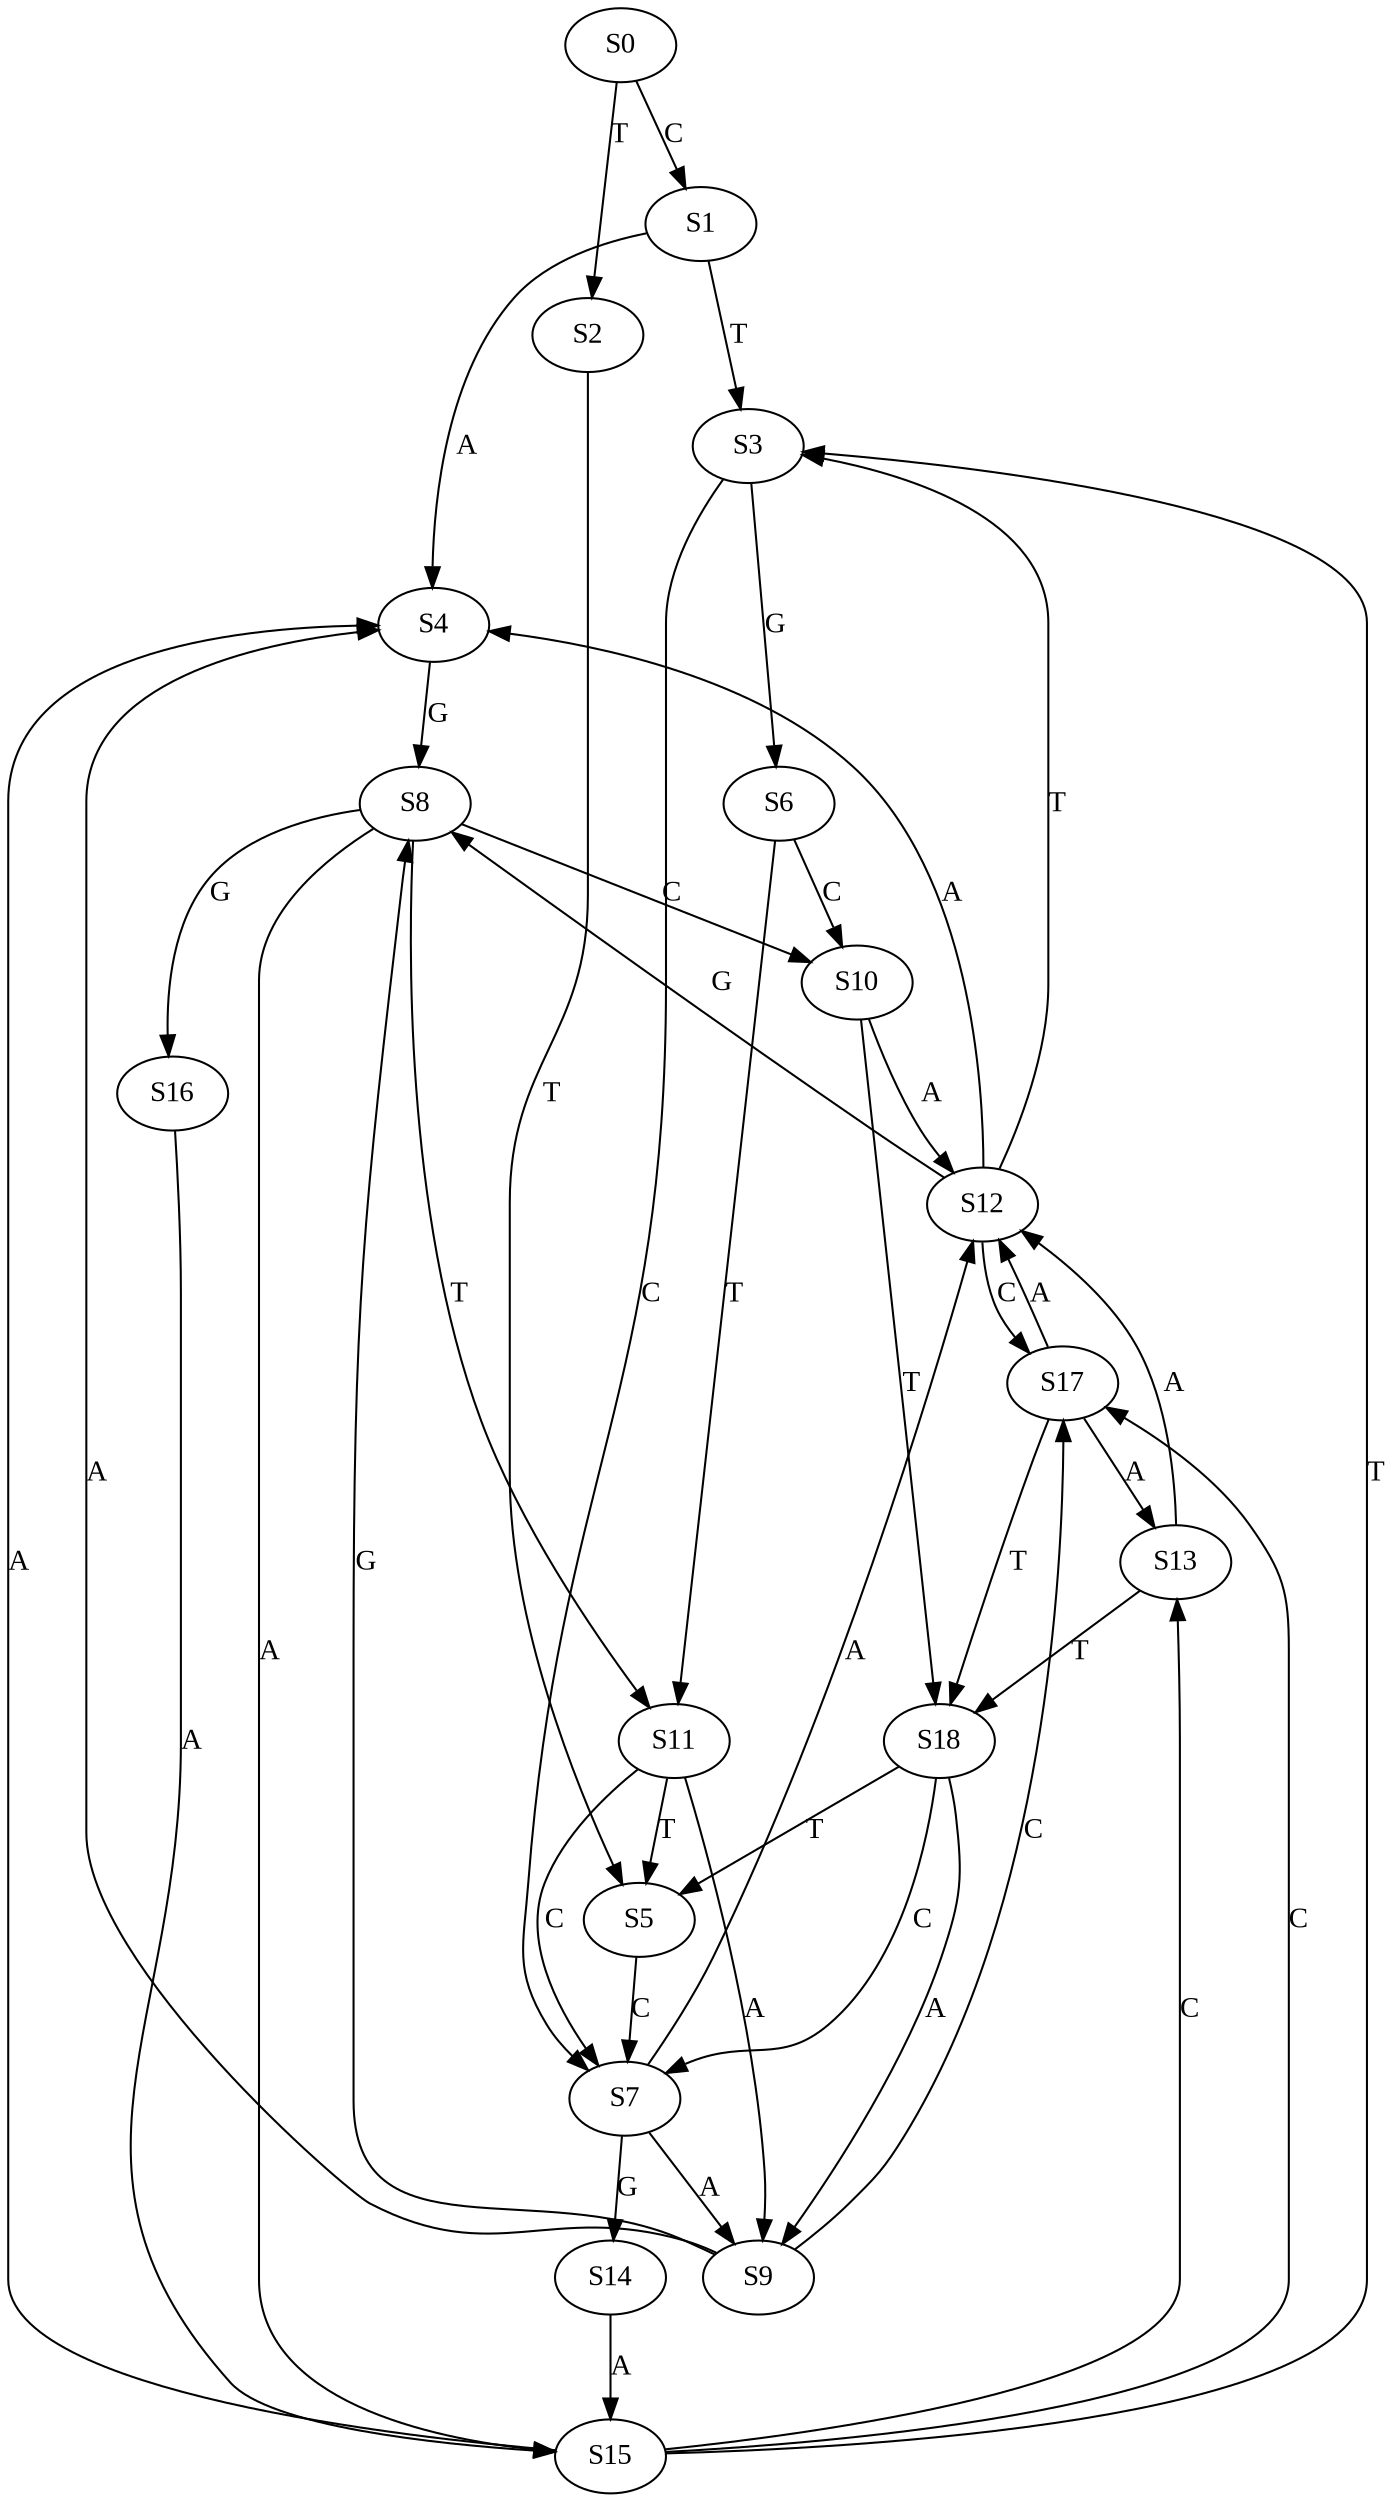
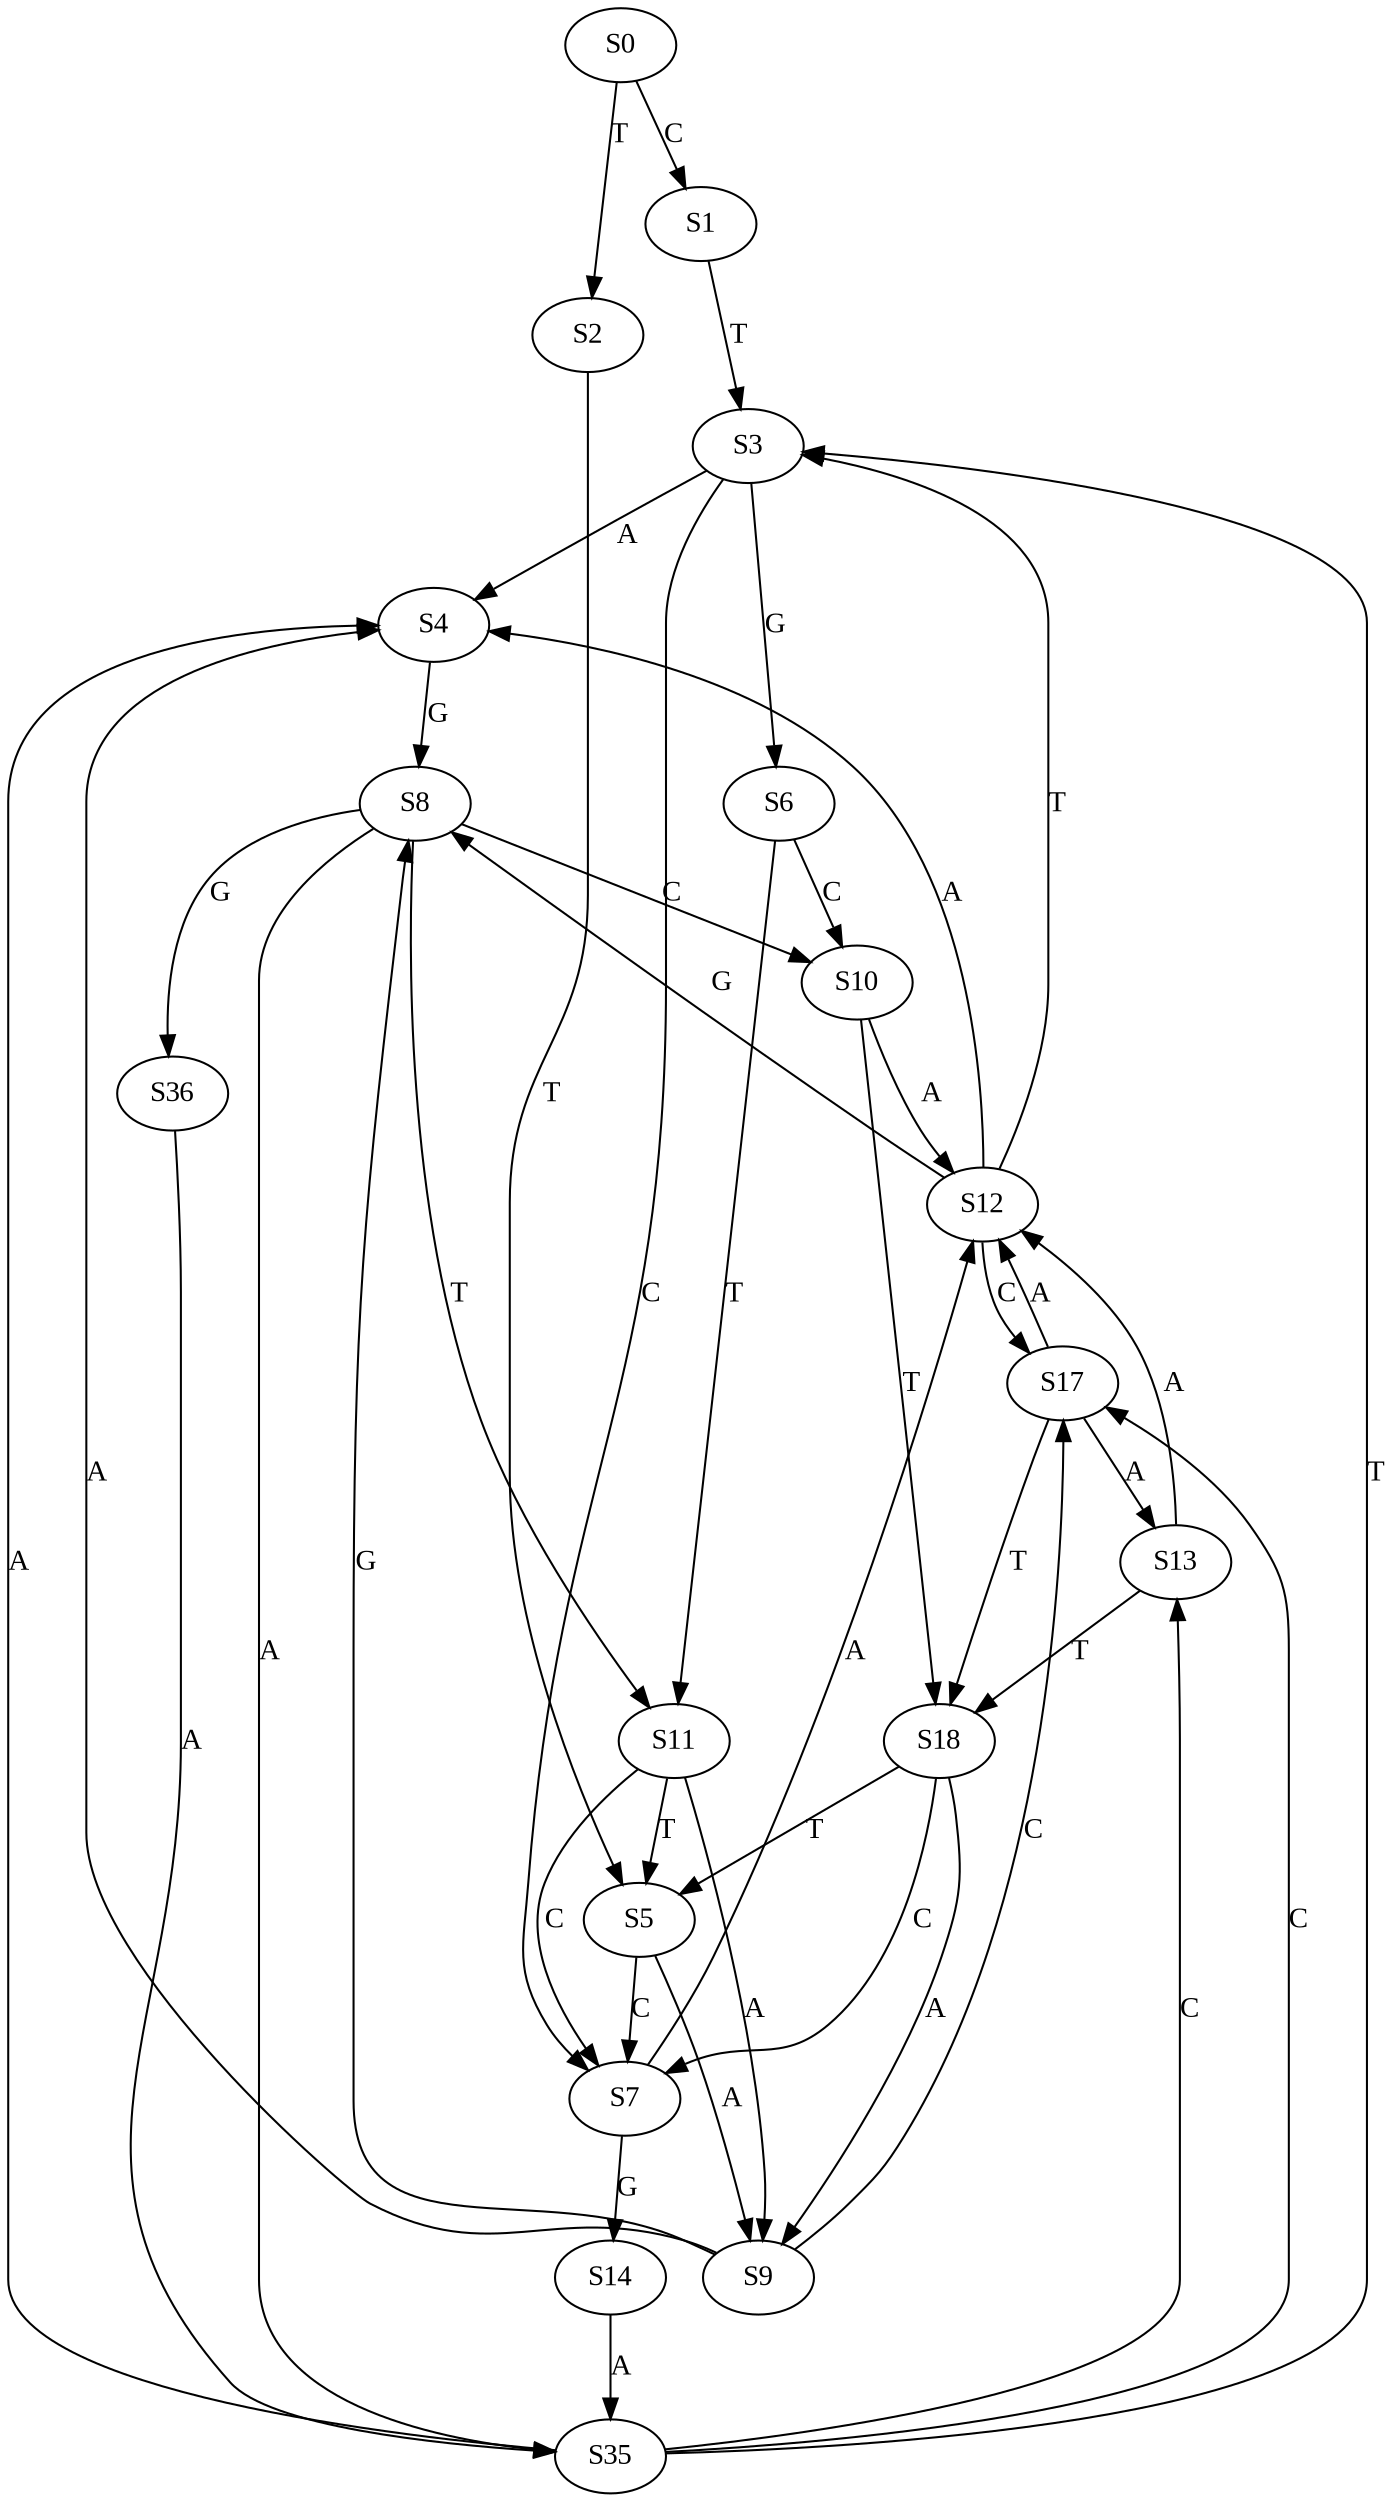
(477, 355) -> (605, 526)
(173, 1094) -> (173, 1094)
(685, 2180) -> (707, 2086)
(610, 2456) -> (610, 2456)
